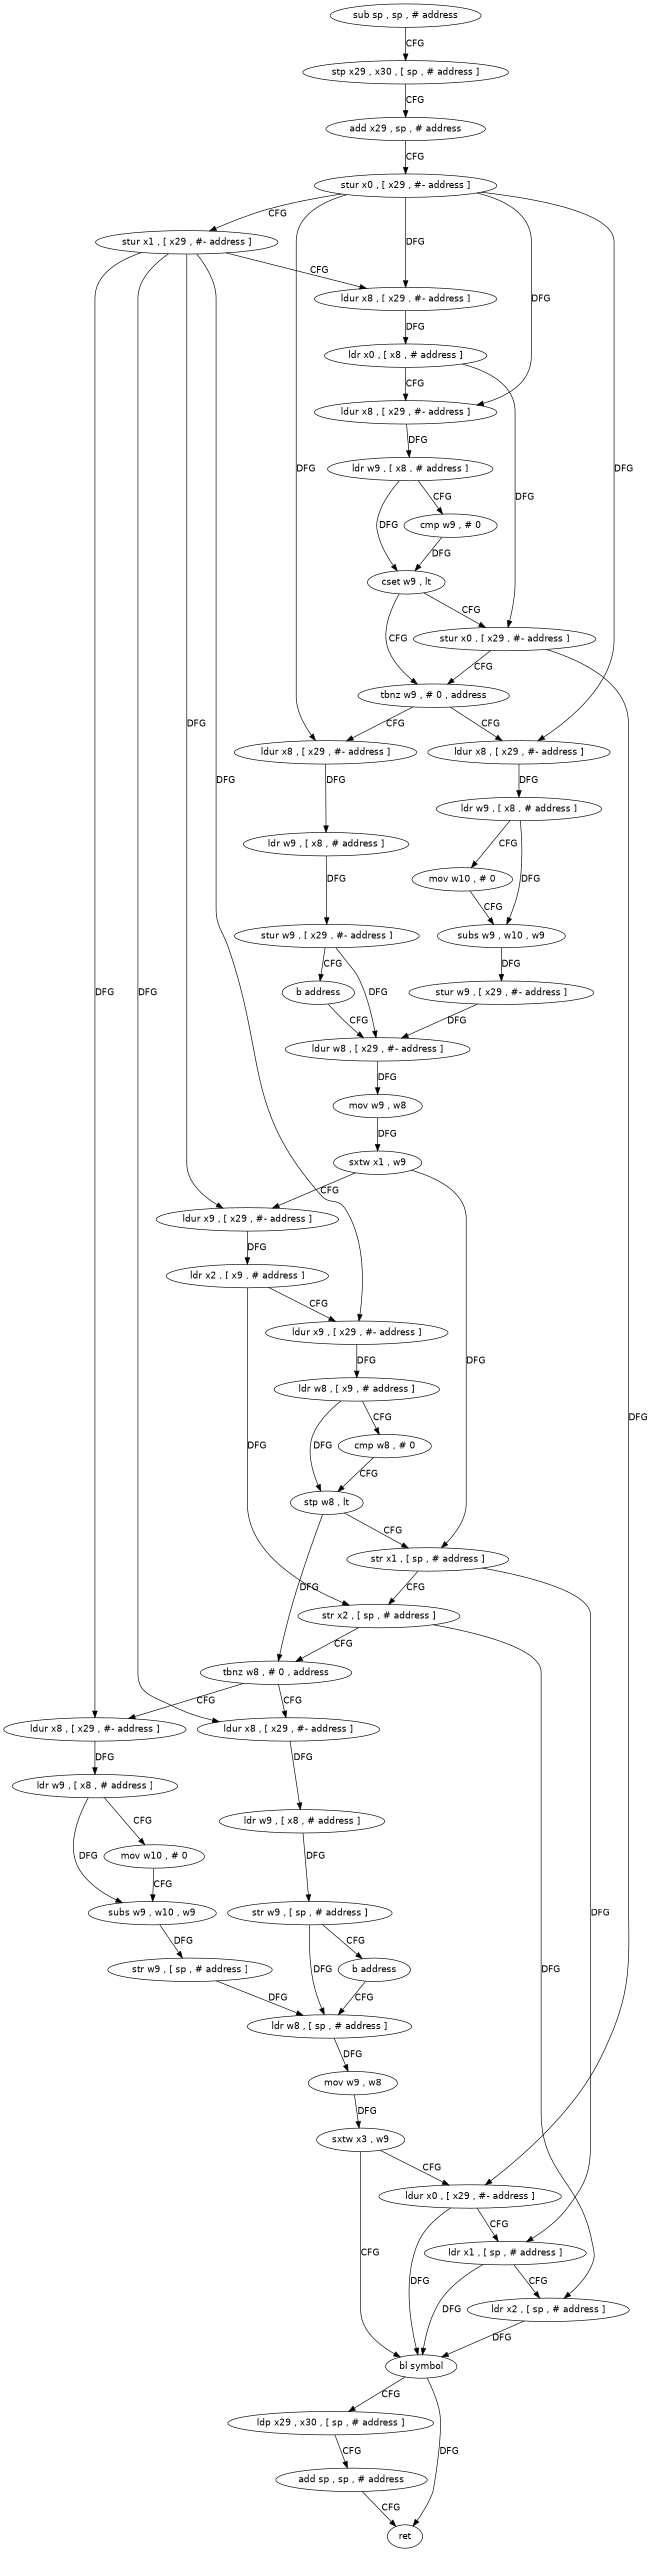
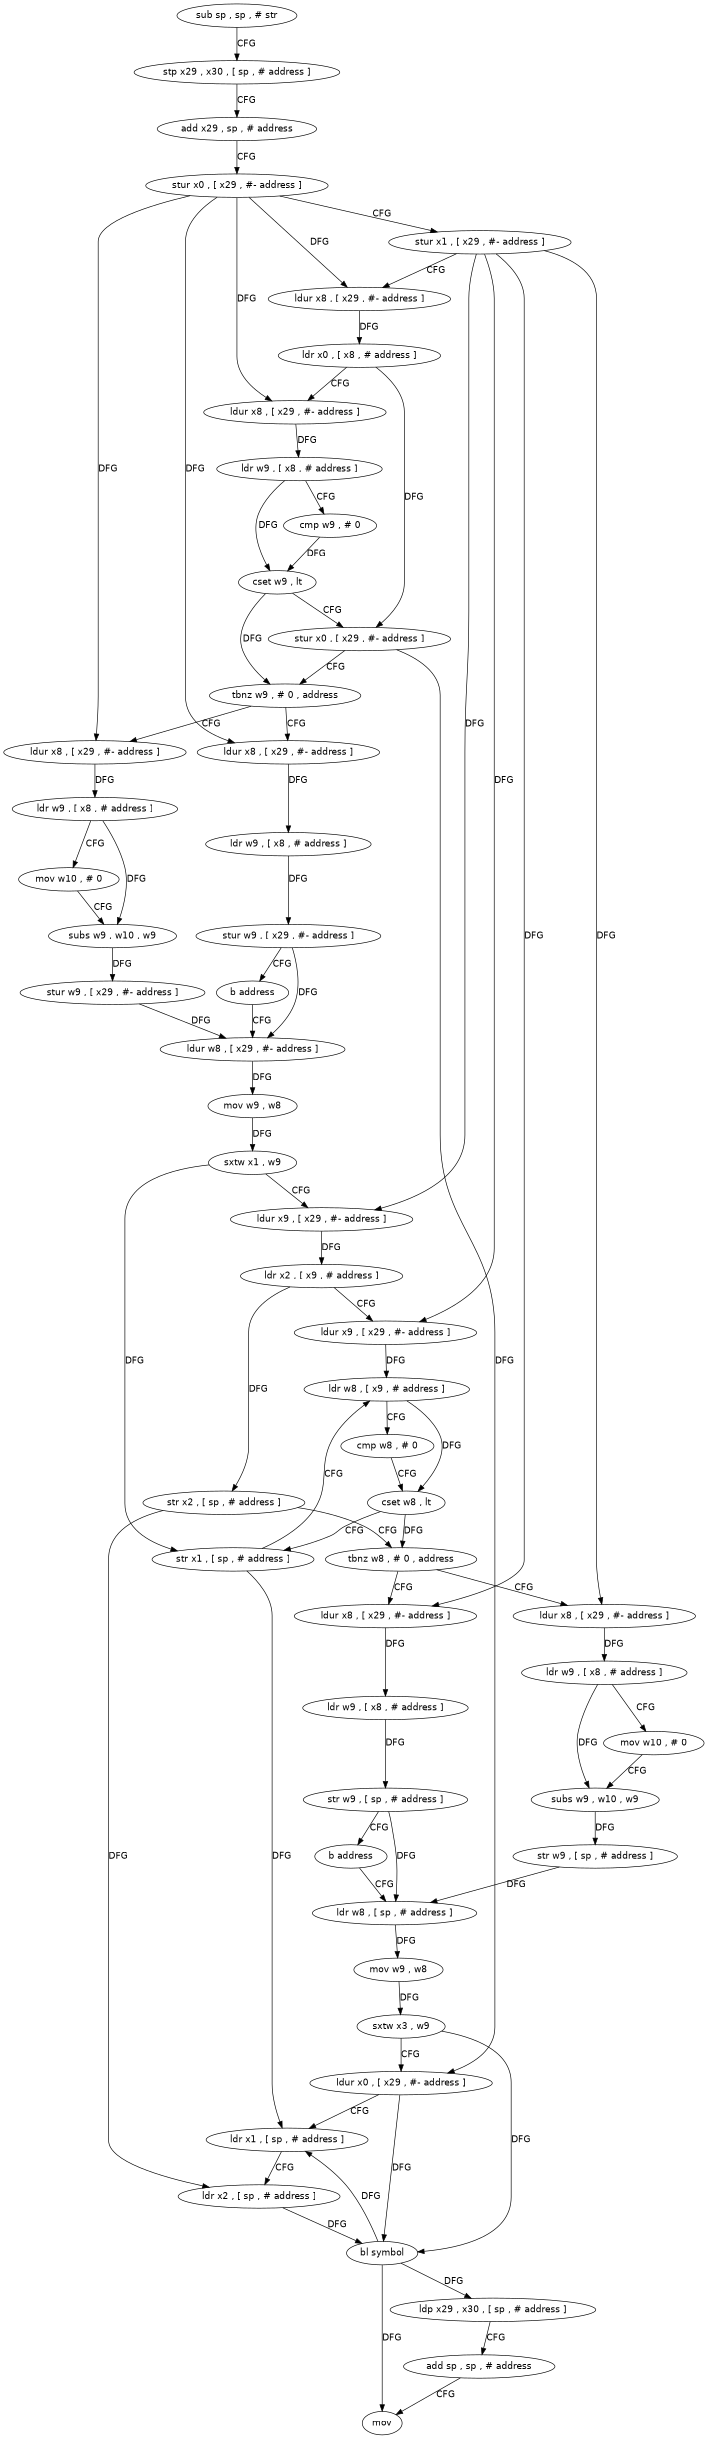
(406, 16) -> (237, 16)
(398, 639) -> (253, 639)
(327, 1503) -> (406, 1503)
(405, 1585) -> (323, 1484)
(370, 2253) -> (521, 2140)
(442, 2298) -> (352, 2192)
(391, 2395) -> (454, 2281)
(405, 2537) -> (382, 2423)
